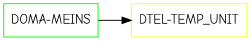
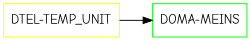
(110, 20) -> (131, 20)
